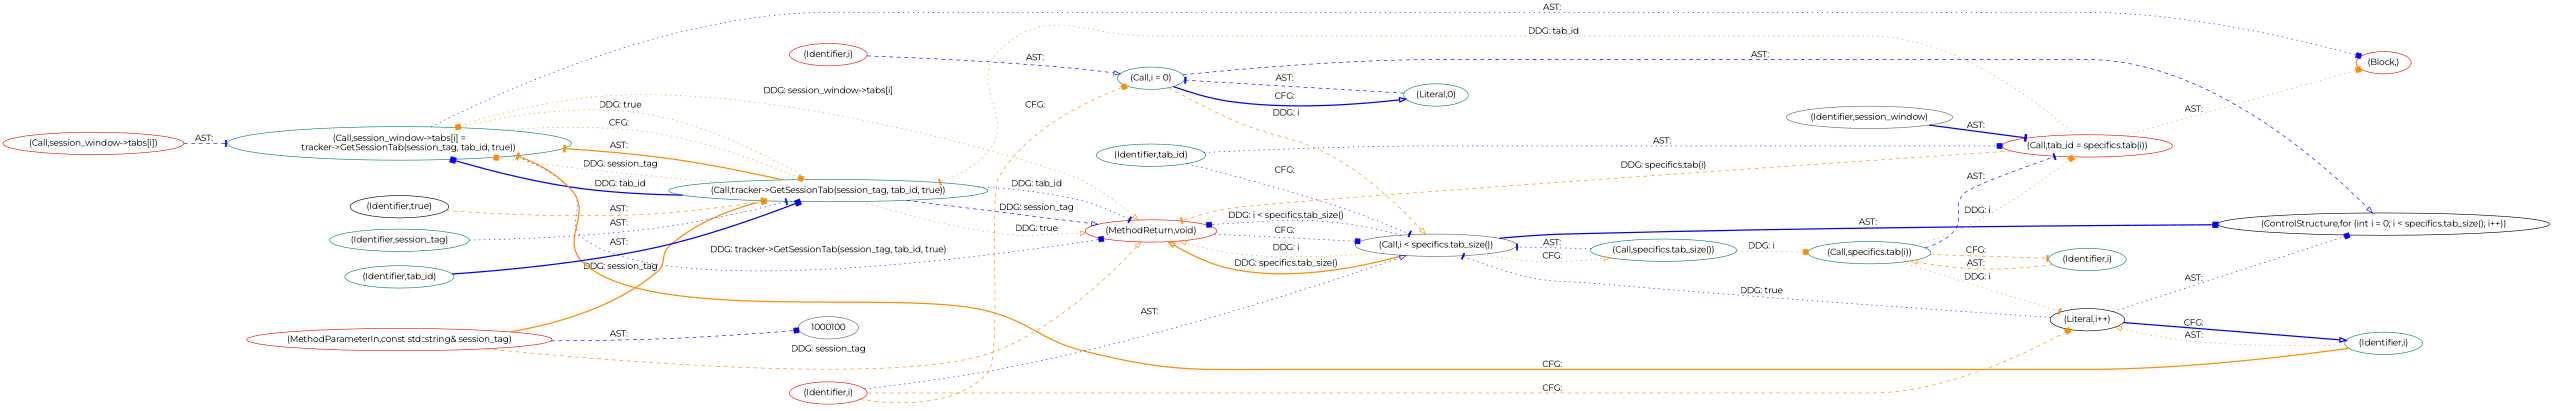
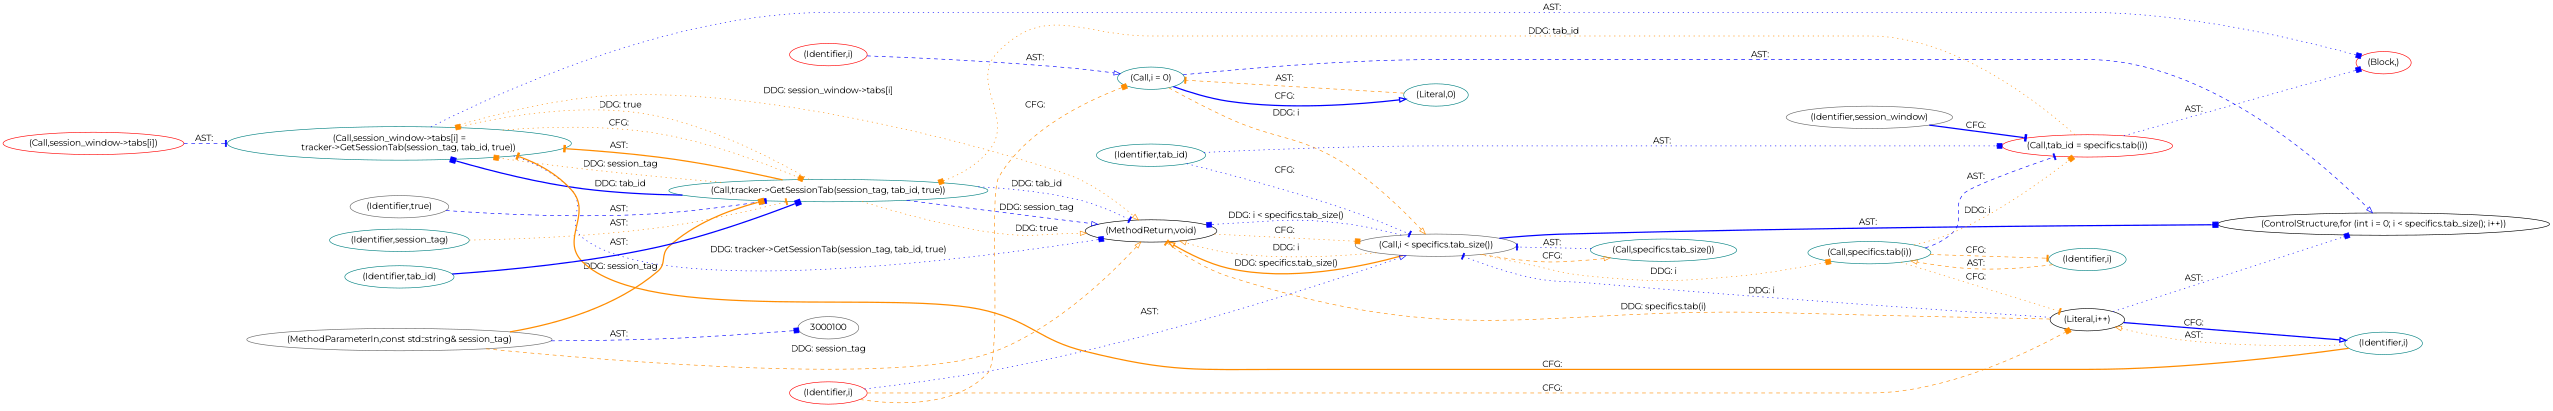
(1465, 36) -> (1465, 36)
(1296, 87) -> (1296, 87)
(2245, 102) -> (2245, 102)
(1977, 126) -> (1977, 126)
(1597, 180) -> (1603, 316)
(399, 207) -> (399, 207)
(603, 216) -> (603, 216)
(628, 231) -> (628, 231)
(1151, 231) -> (1151, 231)
(1284, 238) -> (1284, 238)
(1769, 251) -> (1652, 280)
(1543, 262) -> (1543, 262)
(1977, 277) -> (1977, 277)
(644, 282) -> (644, 282)
(1761, 291) -> (1761, 291)
(828, 328) -> (828, 328)
(399, 340) -> (399, 340)
